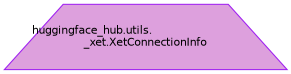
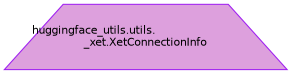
(146, 37) -> (146, 37)
